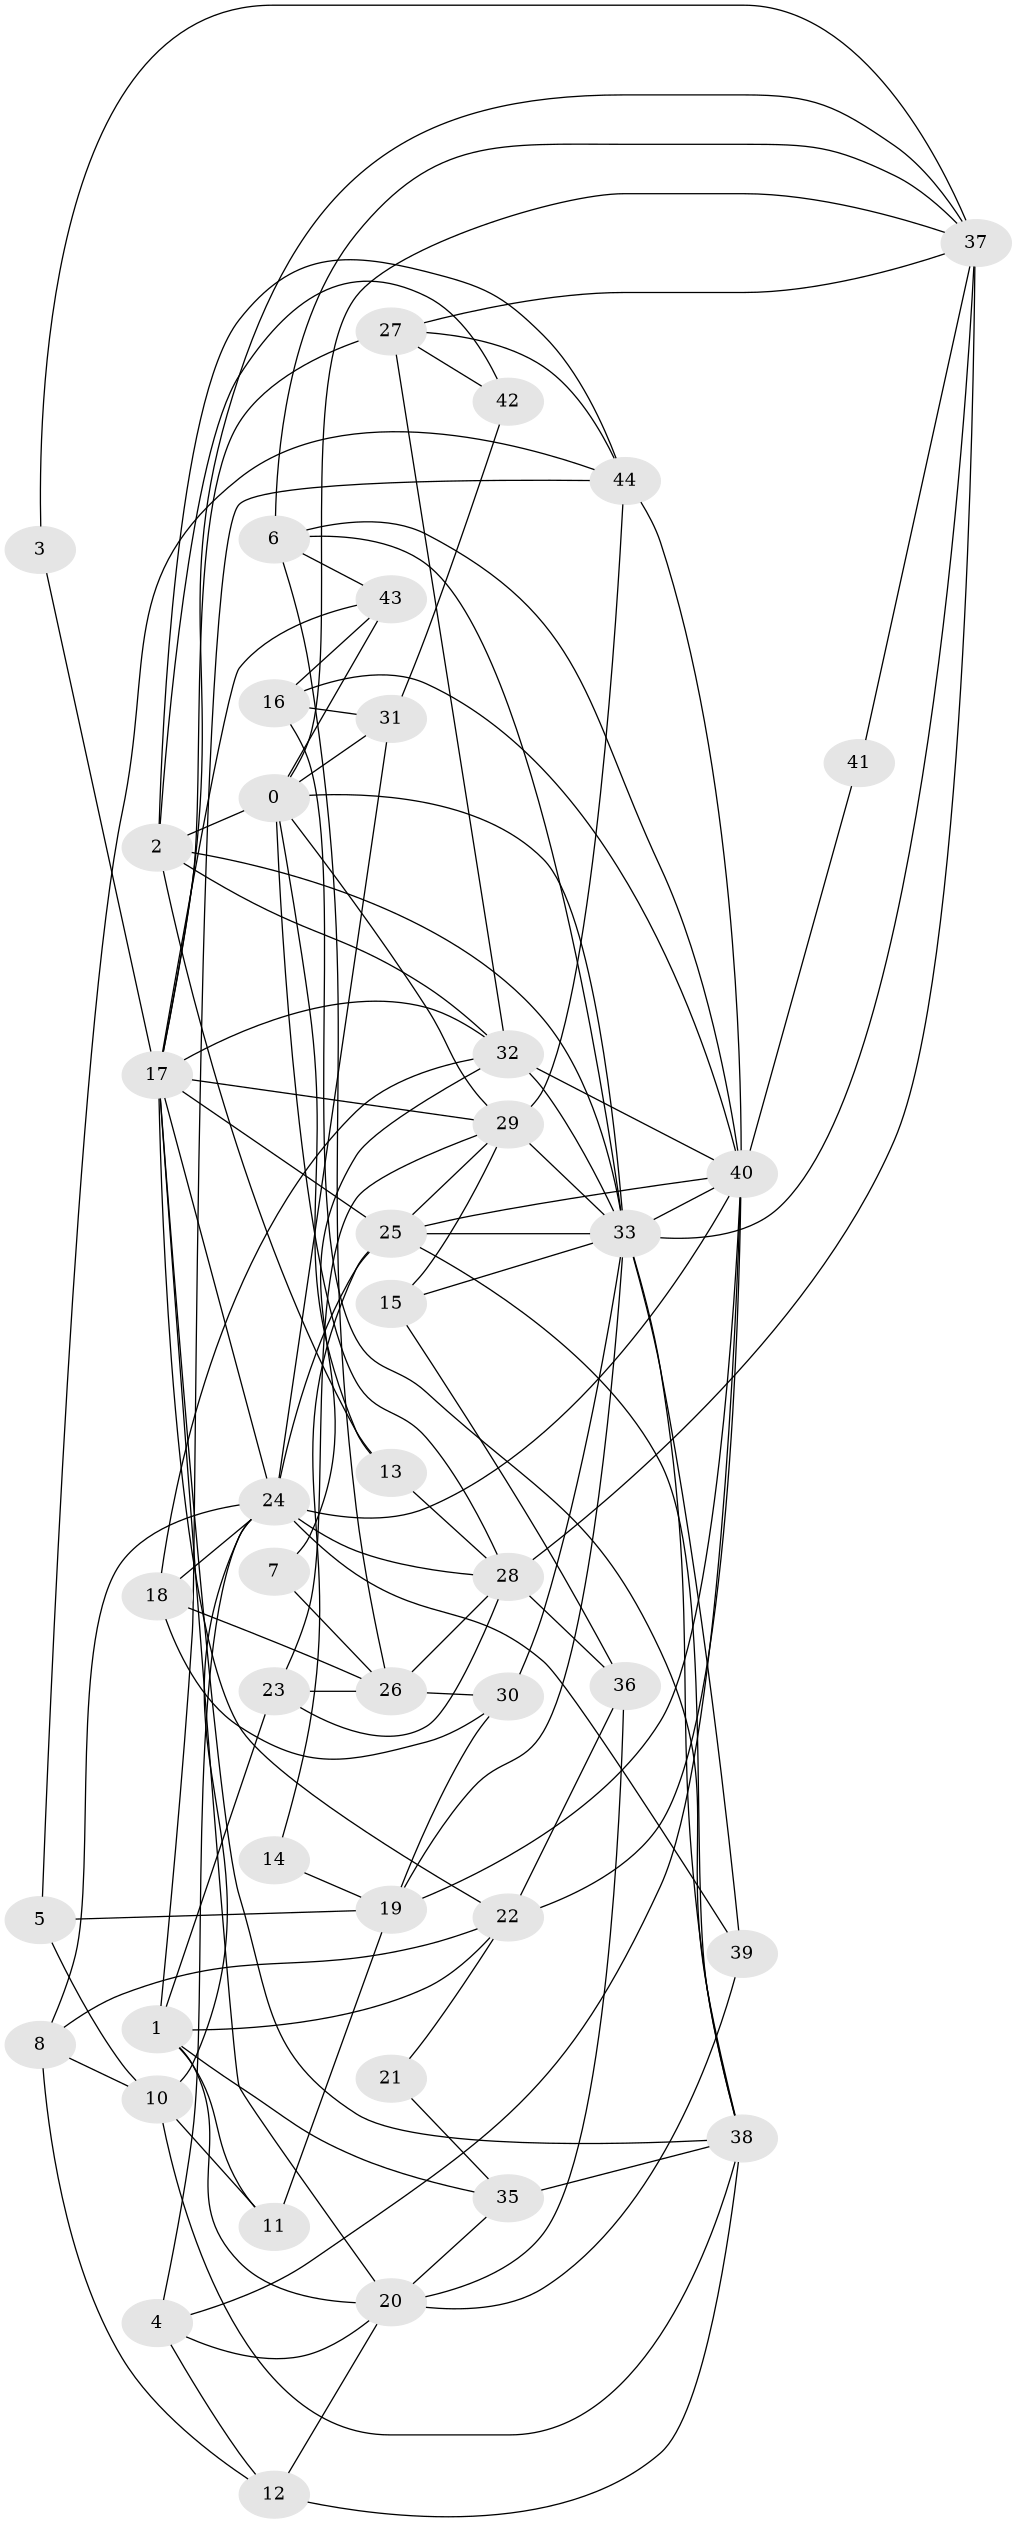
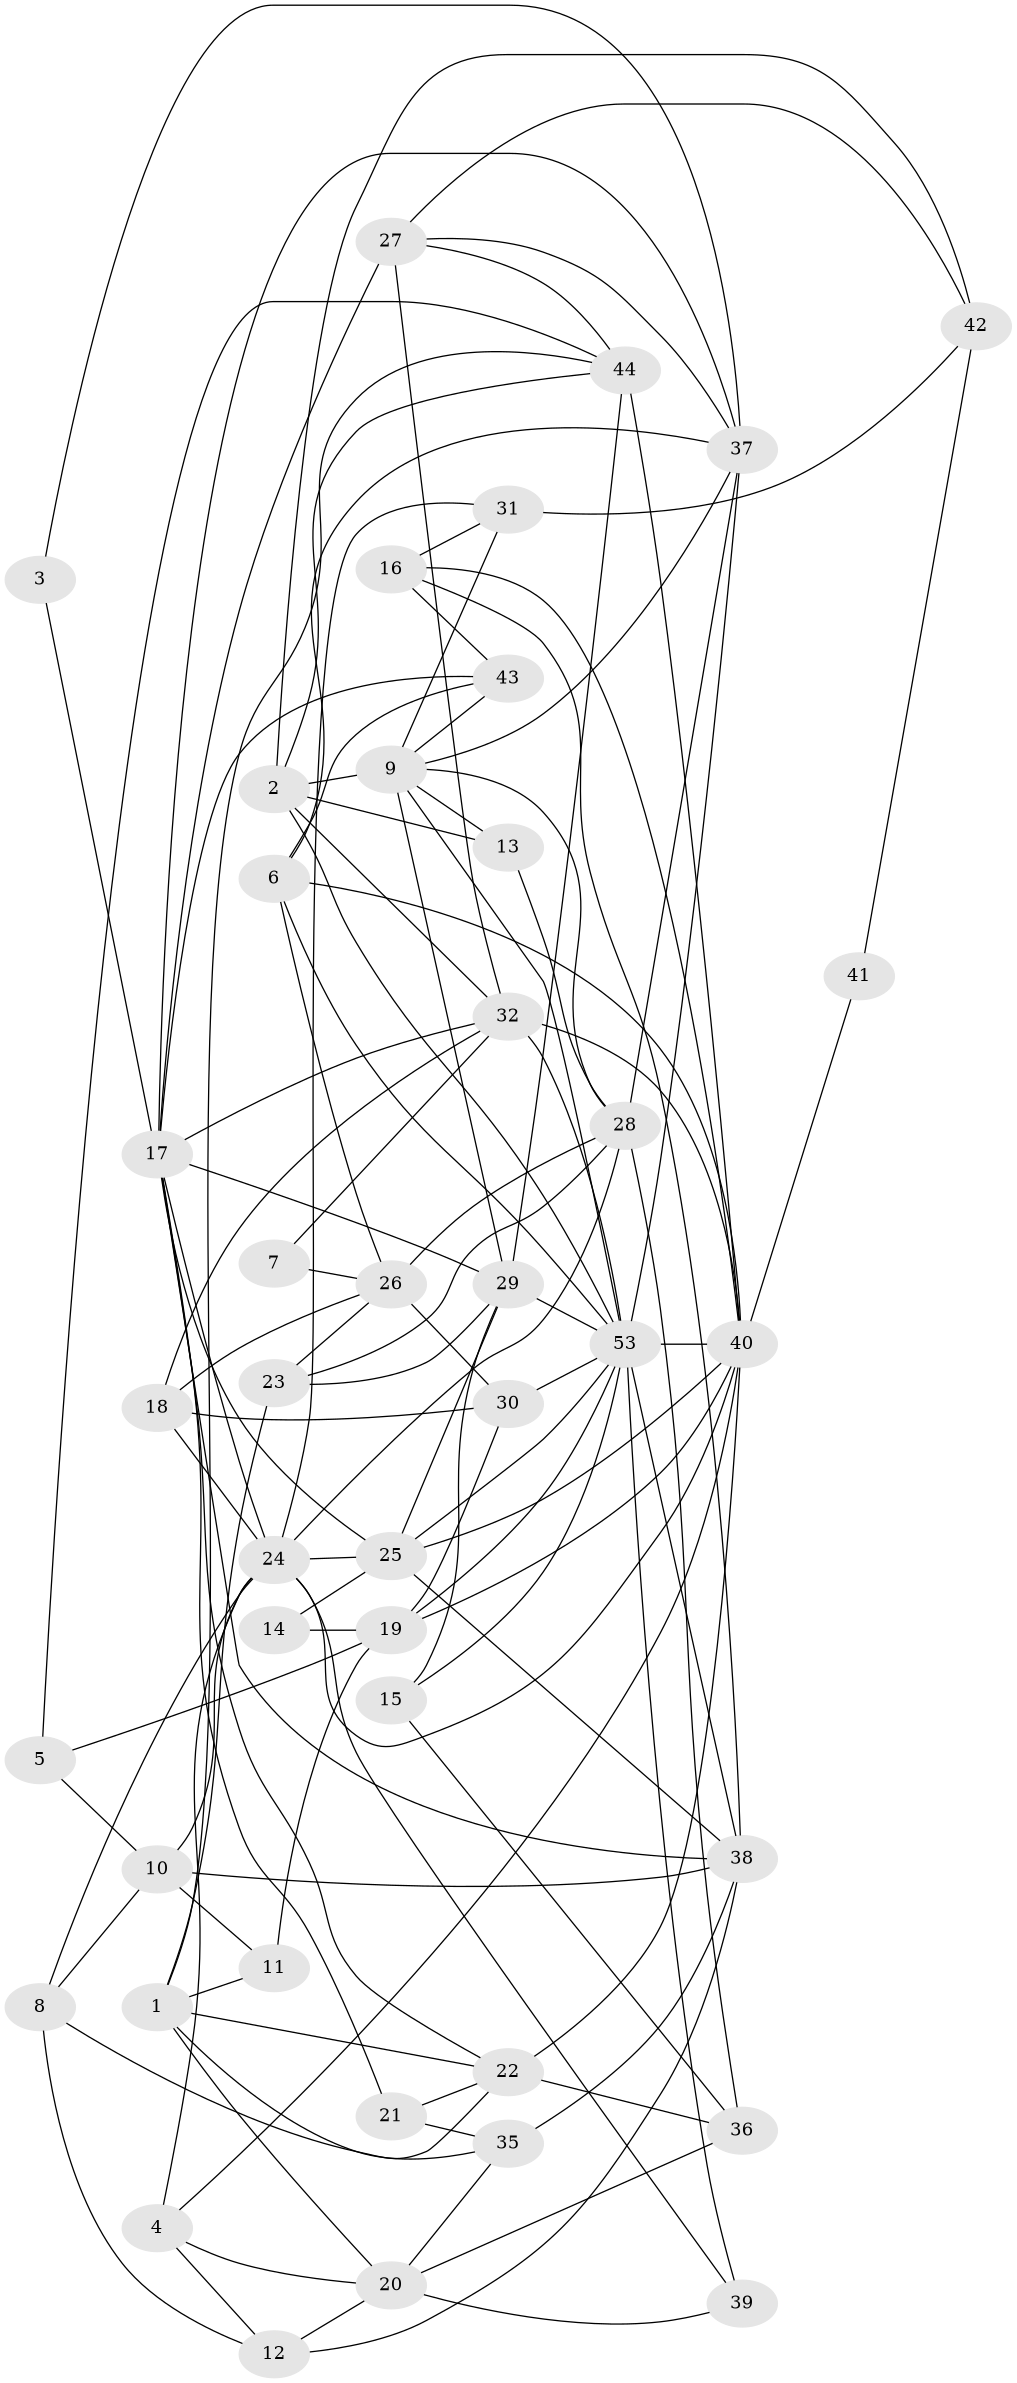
(918, 503) -> (918, 651)
(274, 798) -> (391, 770)
(625, 1234) -> (625, 1344)
(229, 1987) -> (200, 1632)
